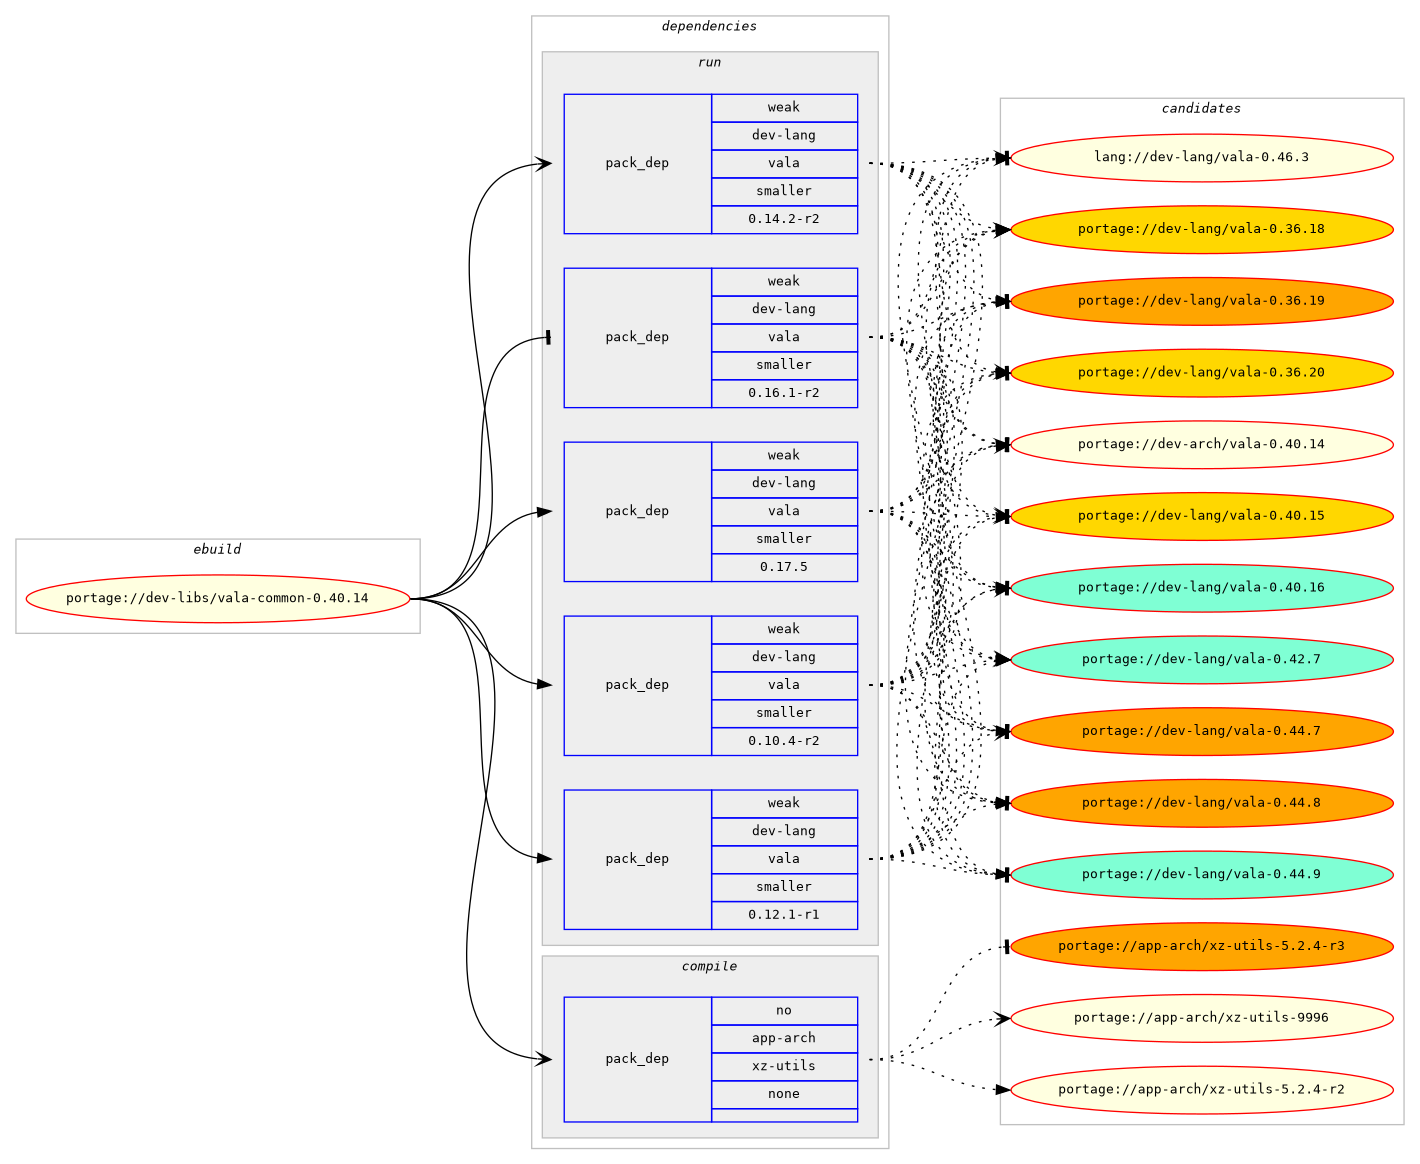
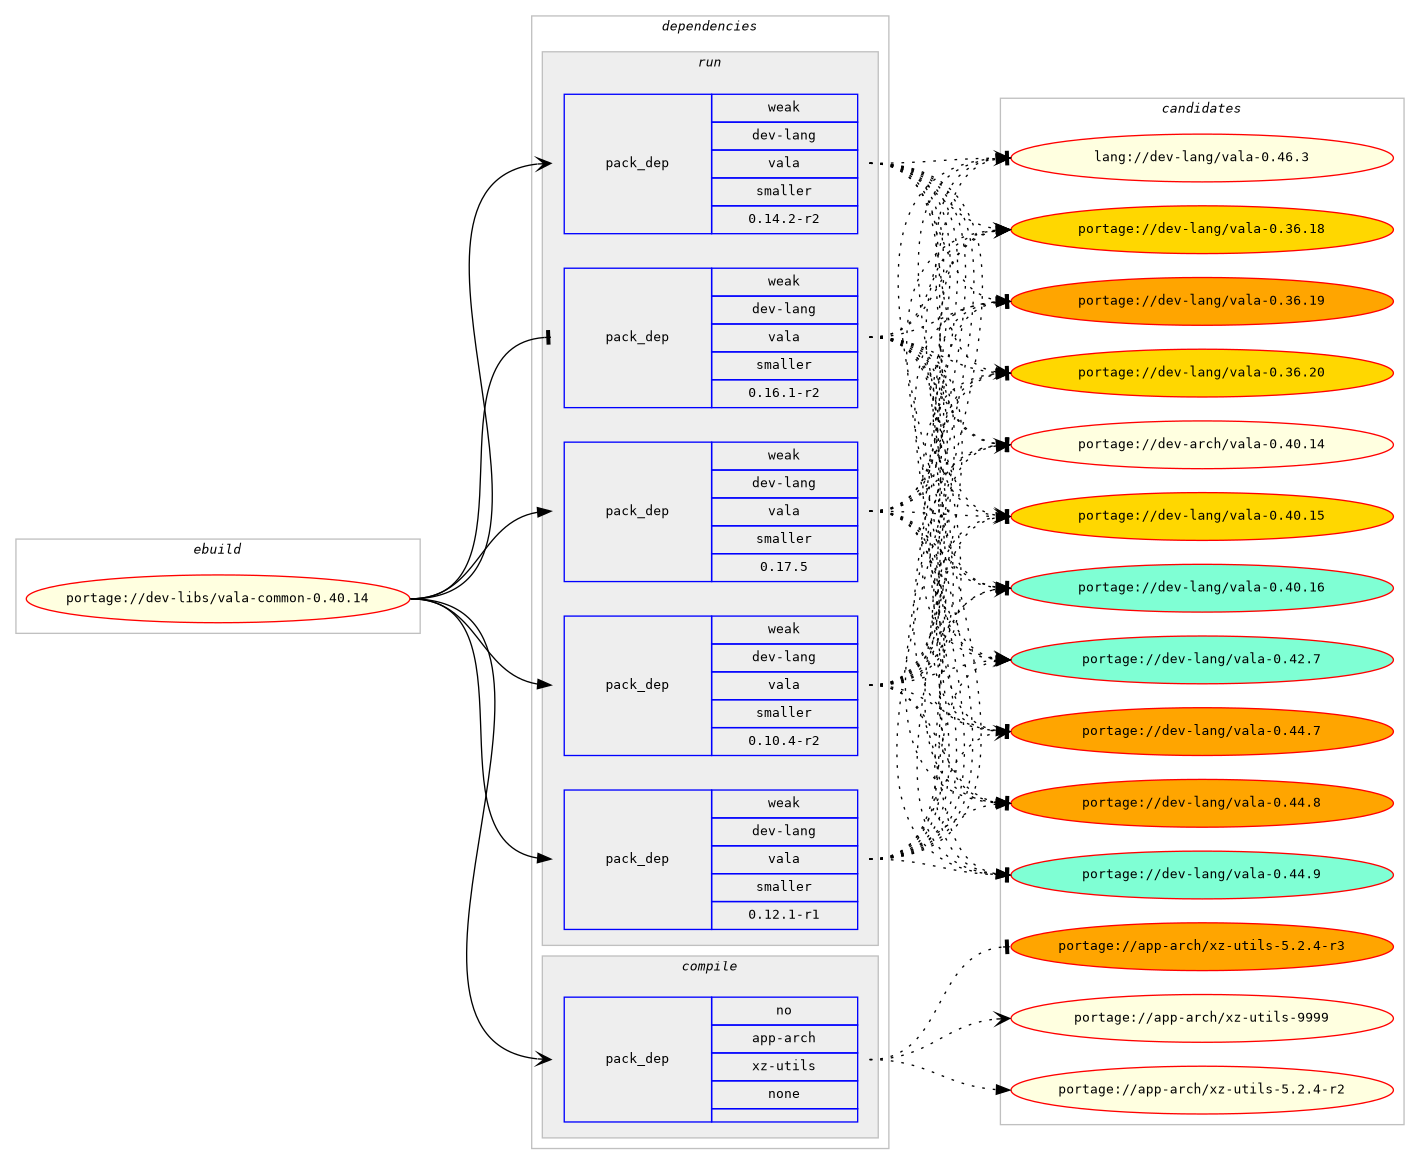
(1202, 1018) -> (1202, 1018)
